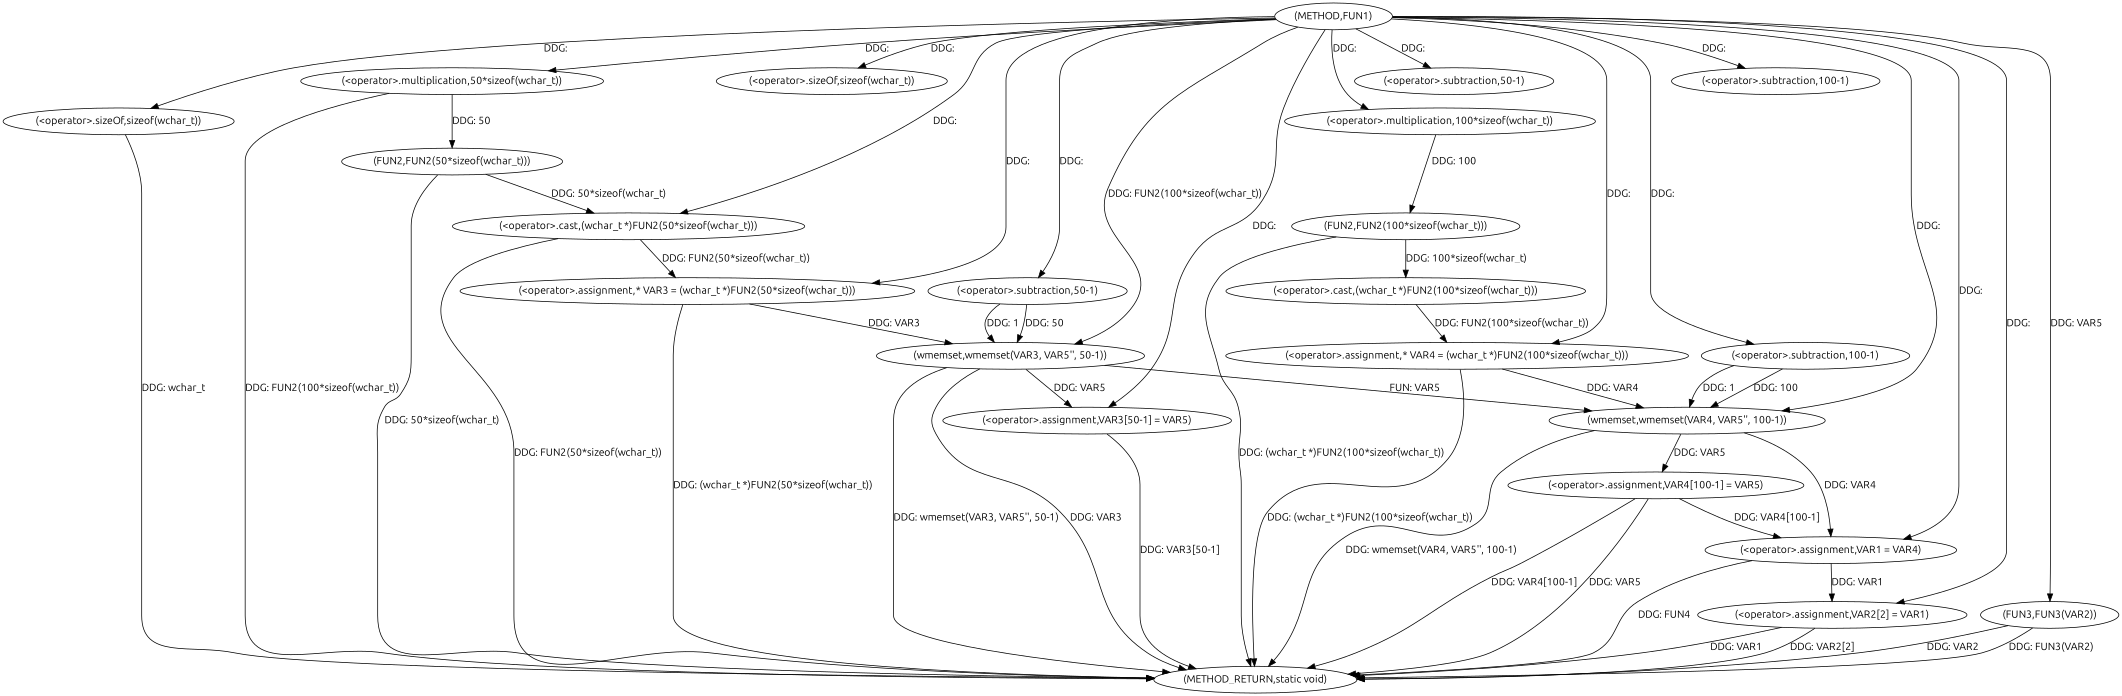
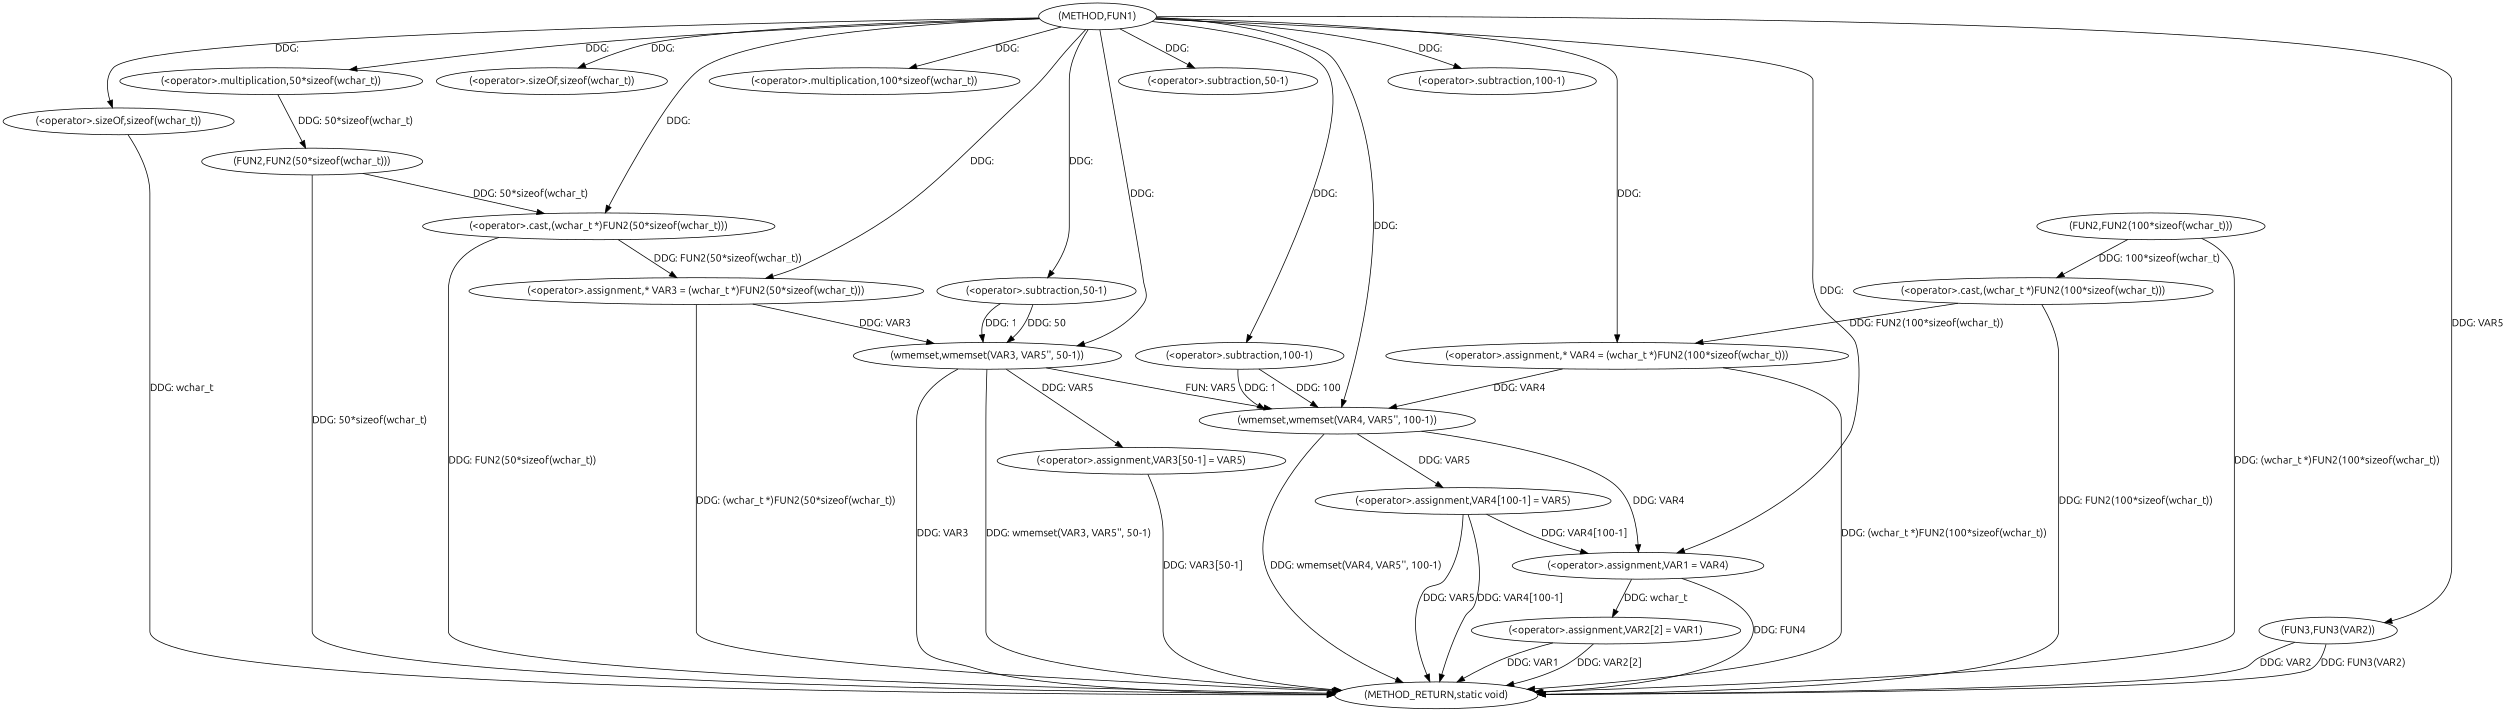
(1994, 67) -> none
(471, 121) -> (356, 121)
(1424, 170) -> none
(1185, 194) -> (1144, 194)
(1233, 225) -> none
(1858, 583) -> (1656, 598)
(374, 652) -> (1993, 664)
